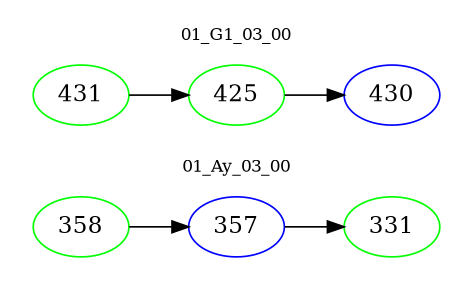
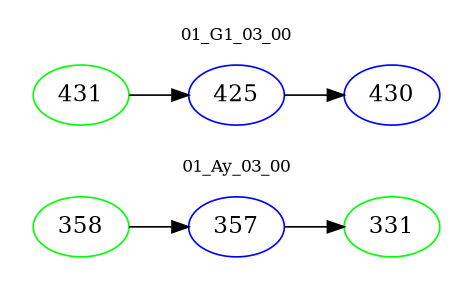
(237, 95) -> (237, 95)
